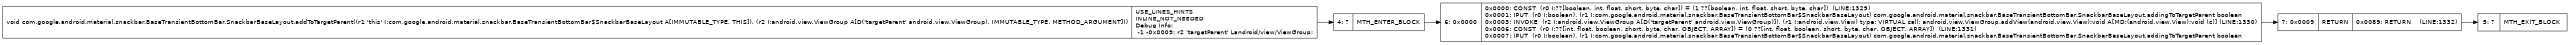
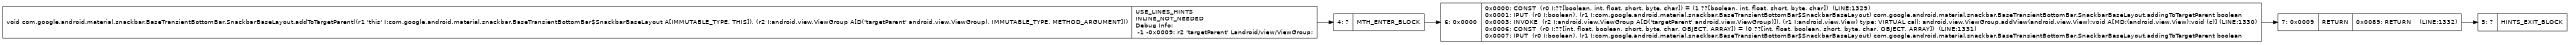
(2532, 22) -> (2532, 22)
